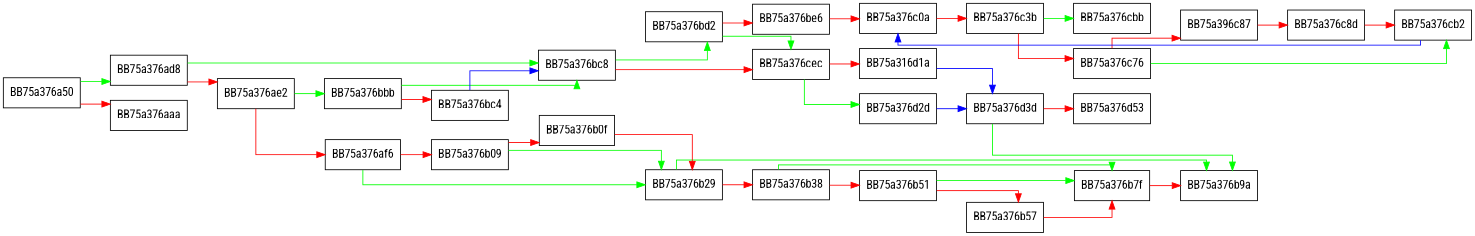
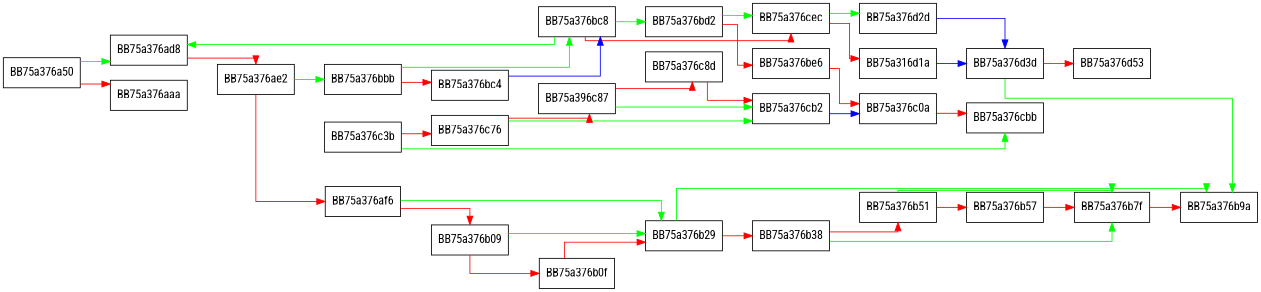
(947, 18) -> (947, 113)
(359, 63) -> (379, 45)
none -> (680, 107)
